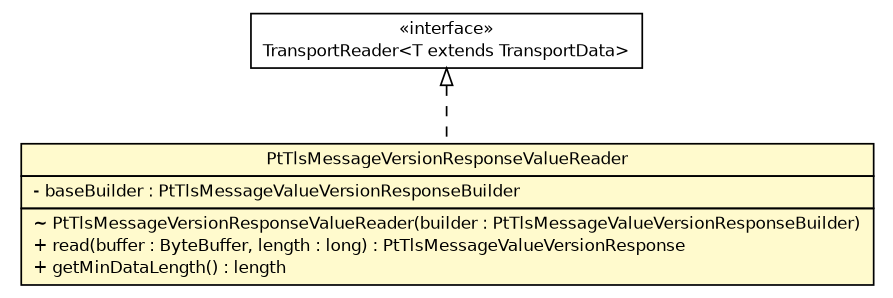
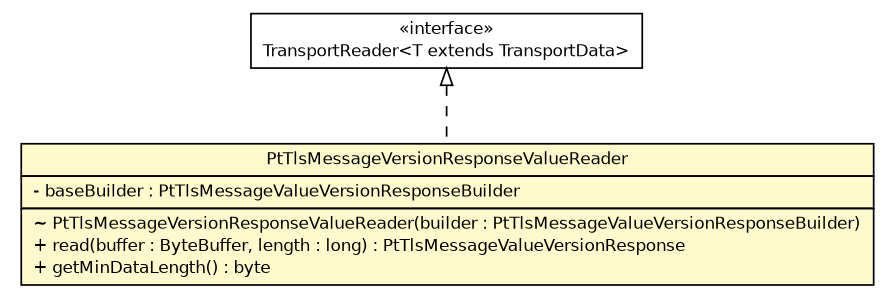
(160, 268) -> (152, 268)
